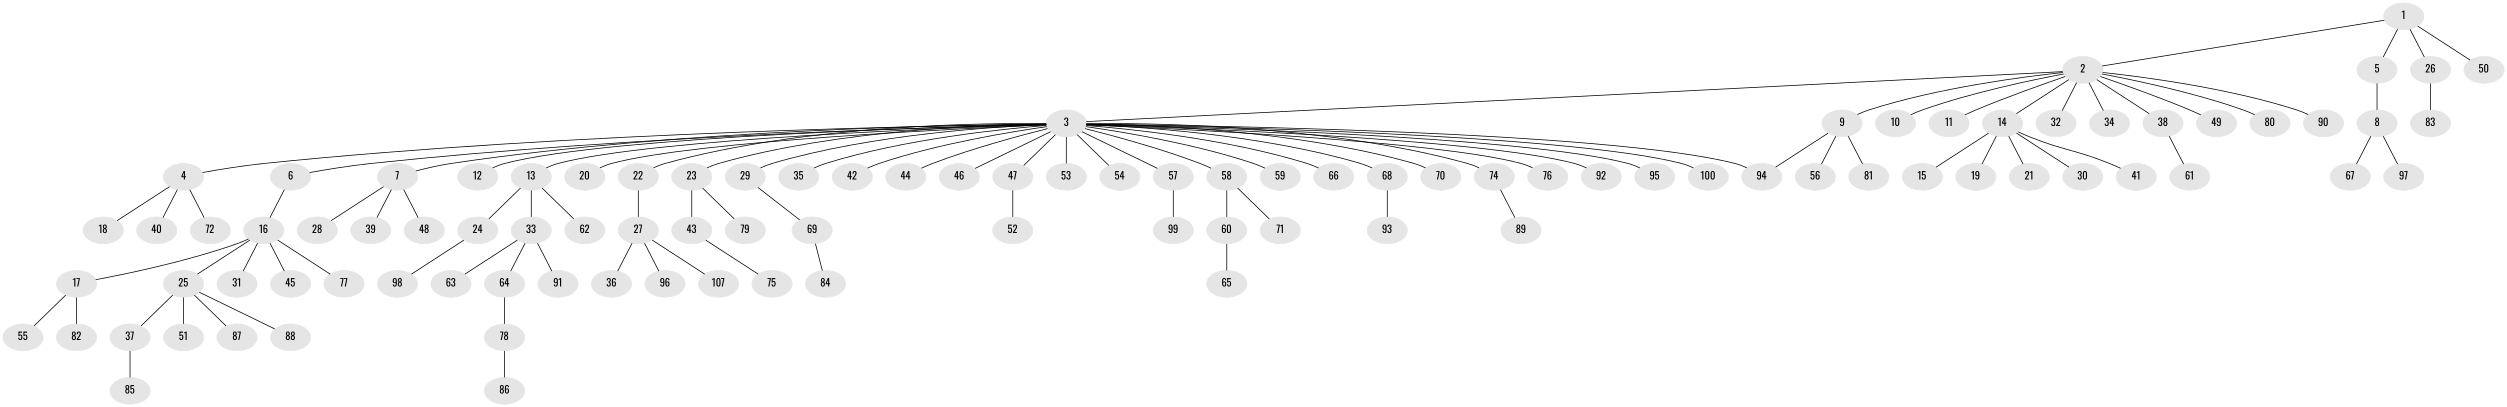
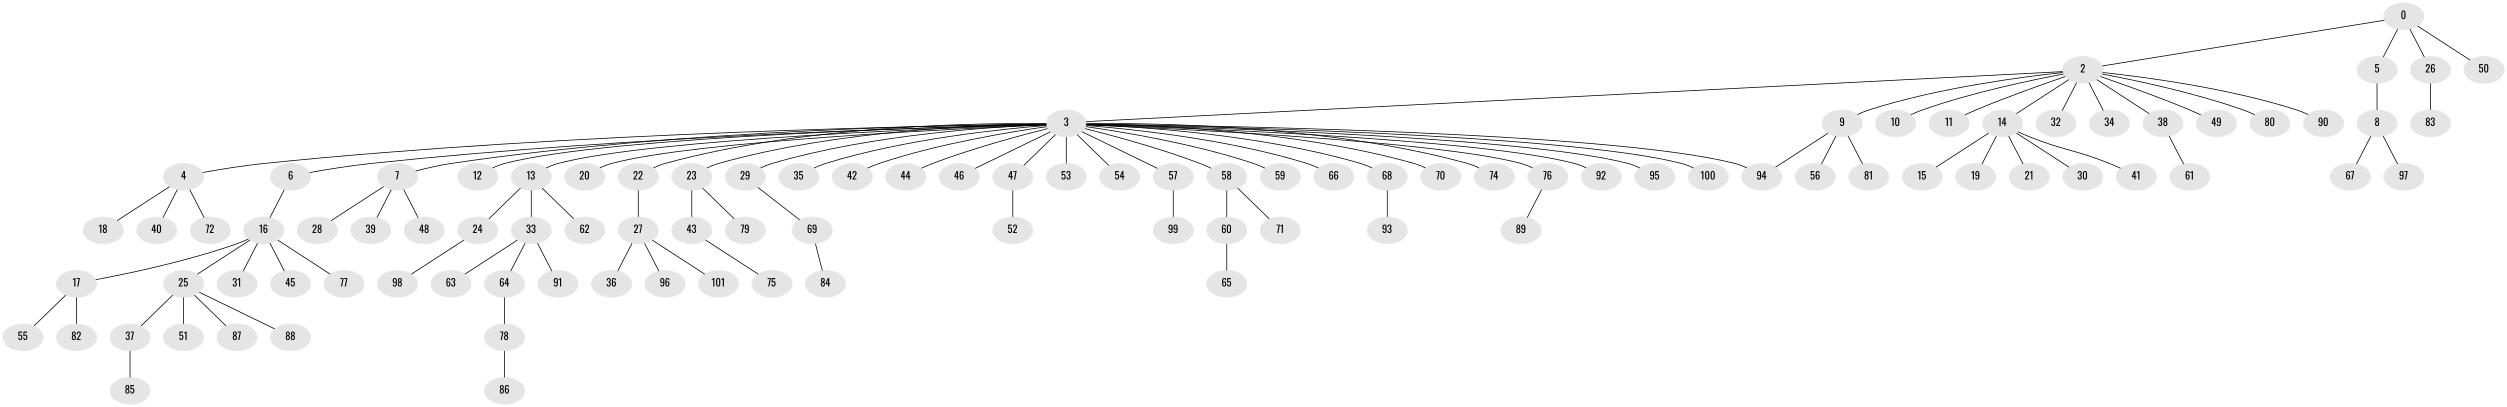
(2404, 16) -> (2404, 16)
(1508, 204) -> (1534, 204)
(719, 284) -> (719, 284)
